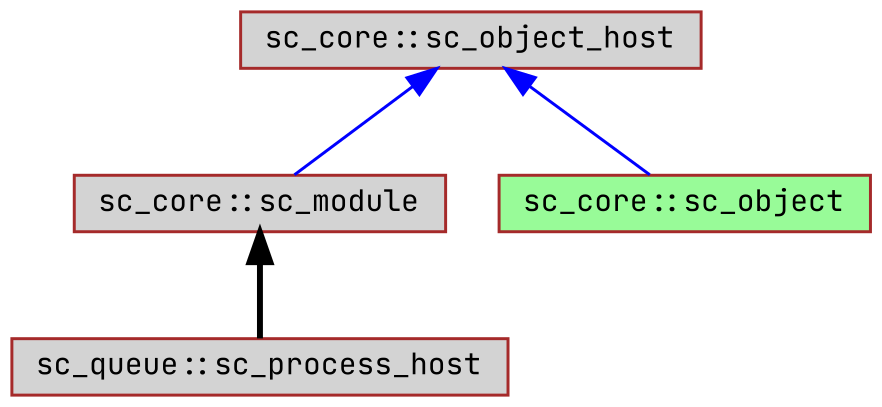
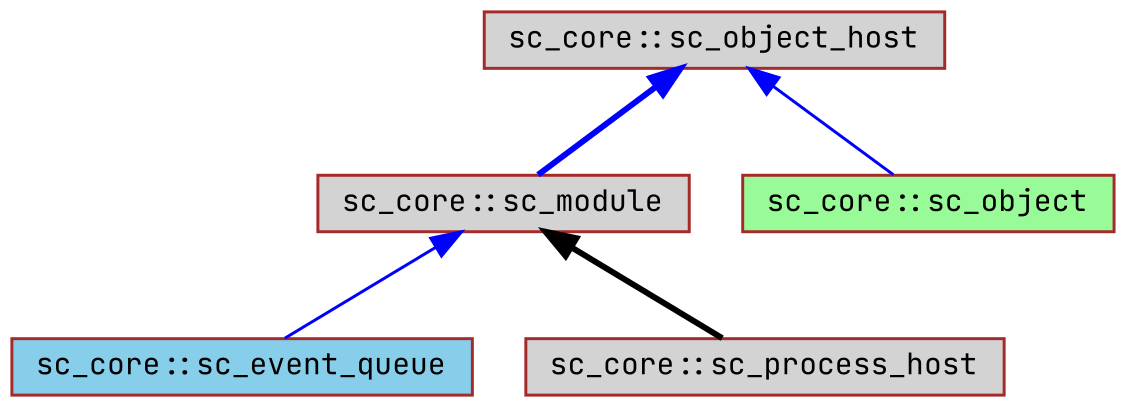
(354, 131) -> (597, 131)
none -> (242, 367)
(260, 367) -> (765, 367)
